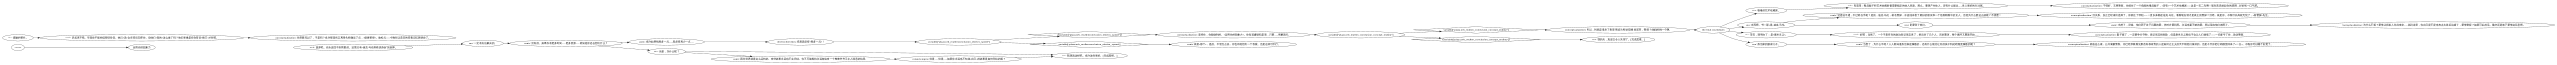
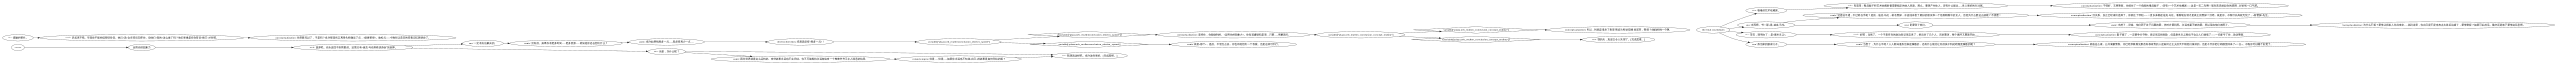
(1692, 30) -> none
none -> (223, 47)
(623, 48) -> (529, 50)
